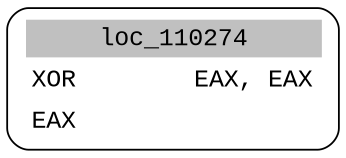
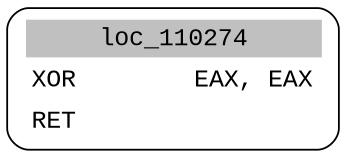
(113, 120) -> (113, 120)
